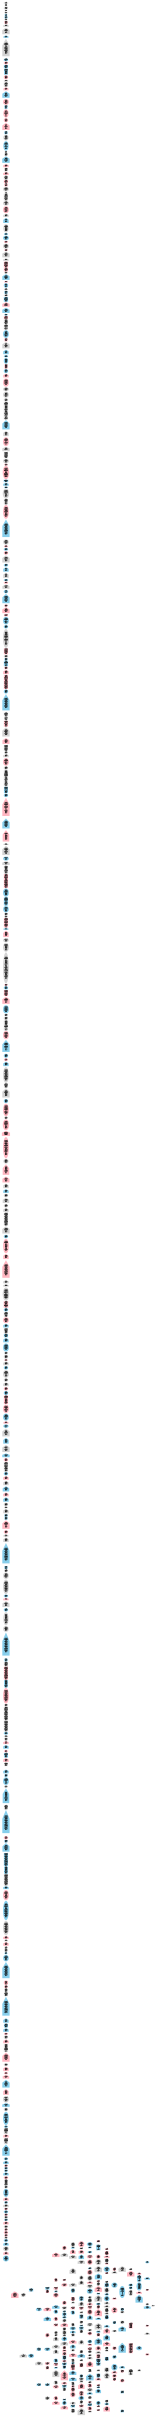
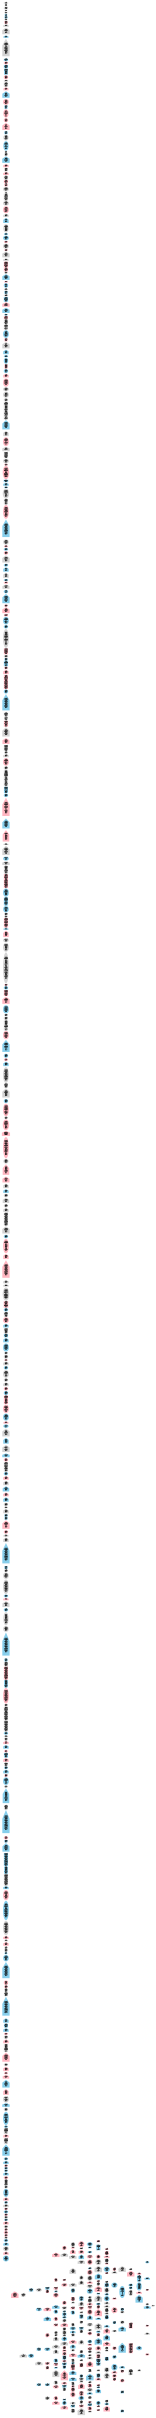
none -> (6, 1768)
(6, 1776) -> (6, 1776)
(73, 2248) -> (73, 2248)
none -> (39, 2290)
(81, 2326) -> none
